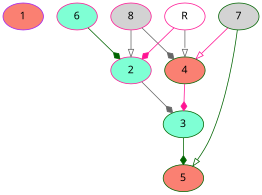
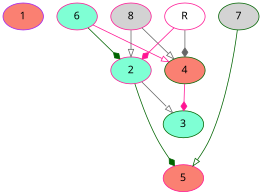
(185, 39) -> (185, 39)
(155, 40) -> (155, 40)
(215, 41) -> (126, 41)
(154, 94) -> (154, 94)
(183, 147) -> (149, 122)
(183, 178) -> (183, 178)
